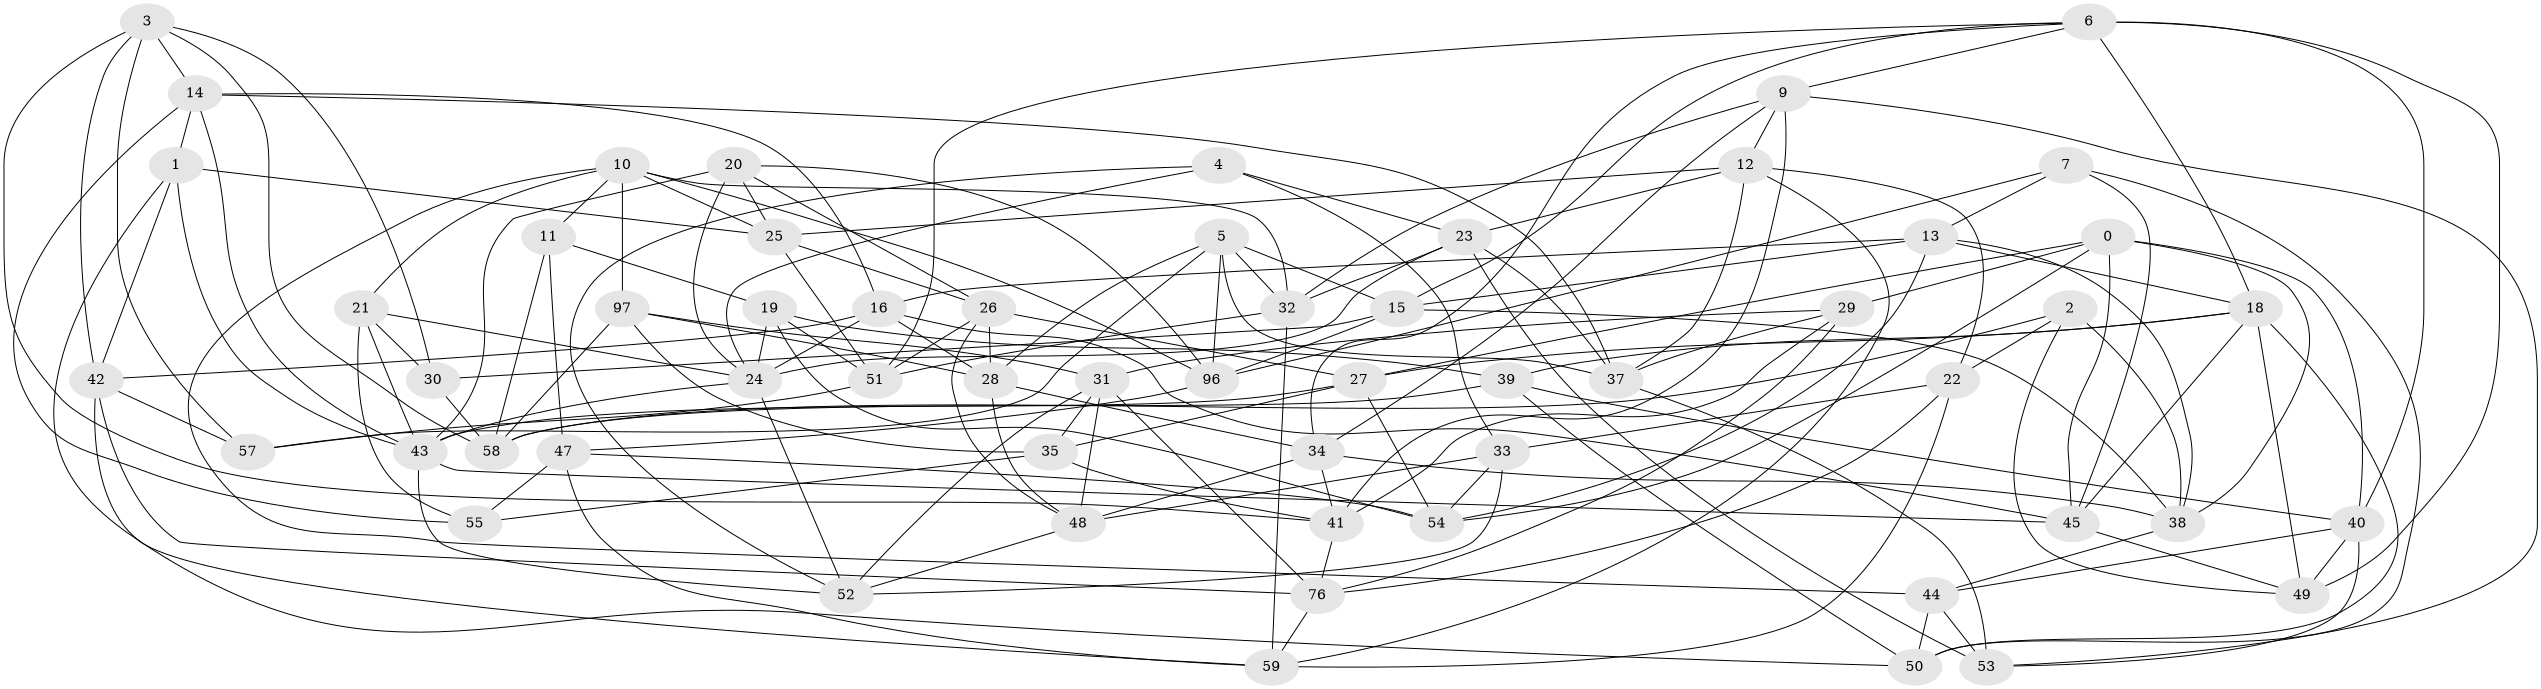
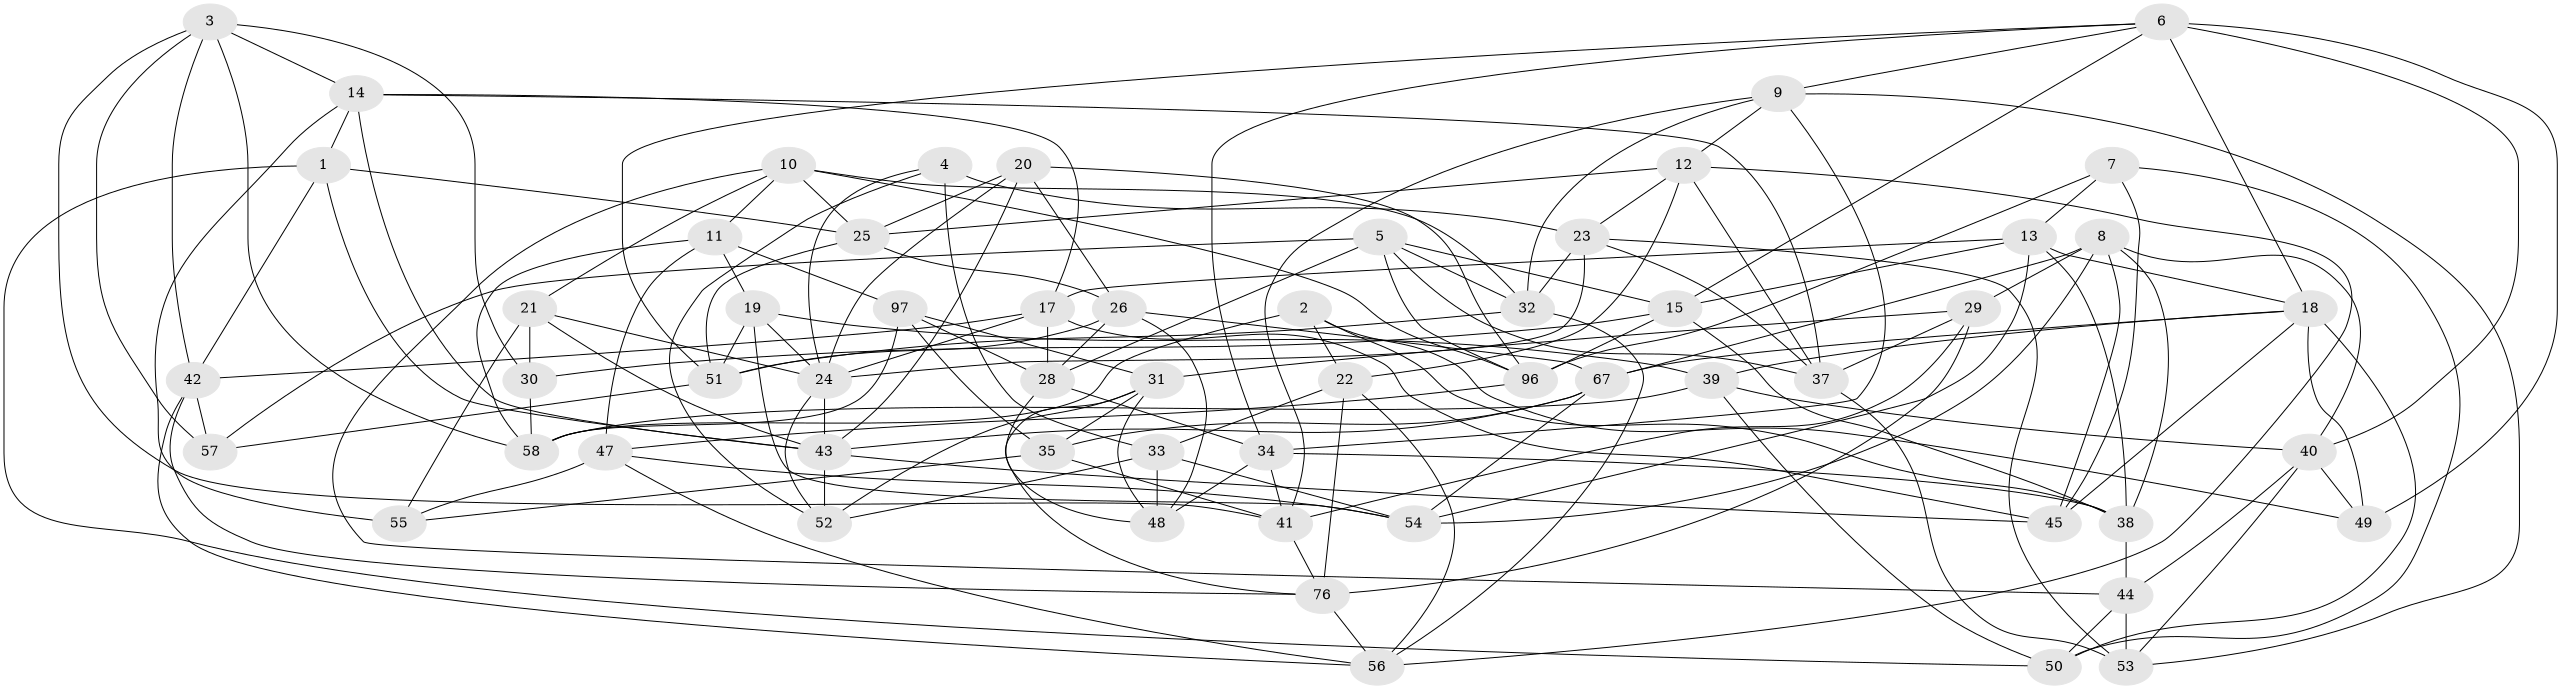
(622, 237) -> (801, 270)
(2108, 237) -> (2102, 237)
(879, 309) -> (1048, 309)
(1359, 380) -> (1602, 380)
(972, 557) -> none
(2187, 560) -> none
(1272, 667) -> (1377, 667)
